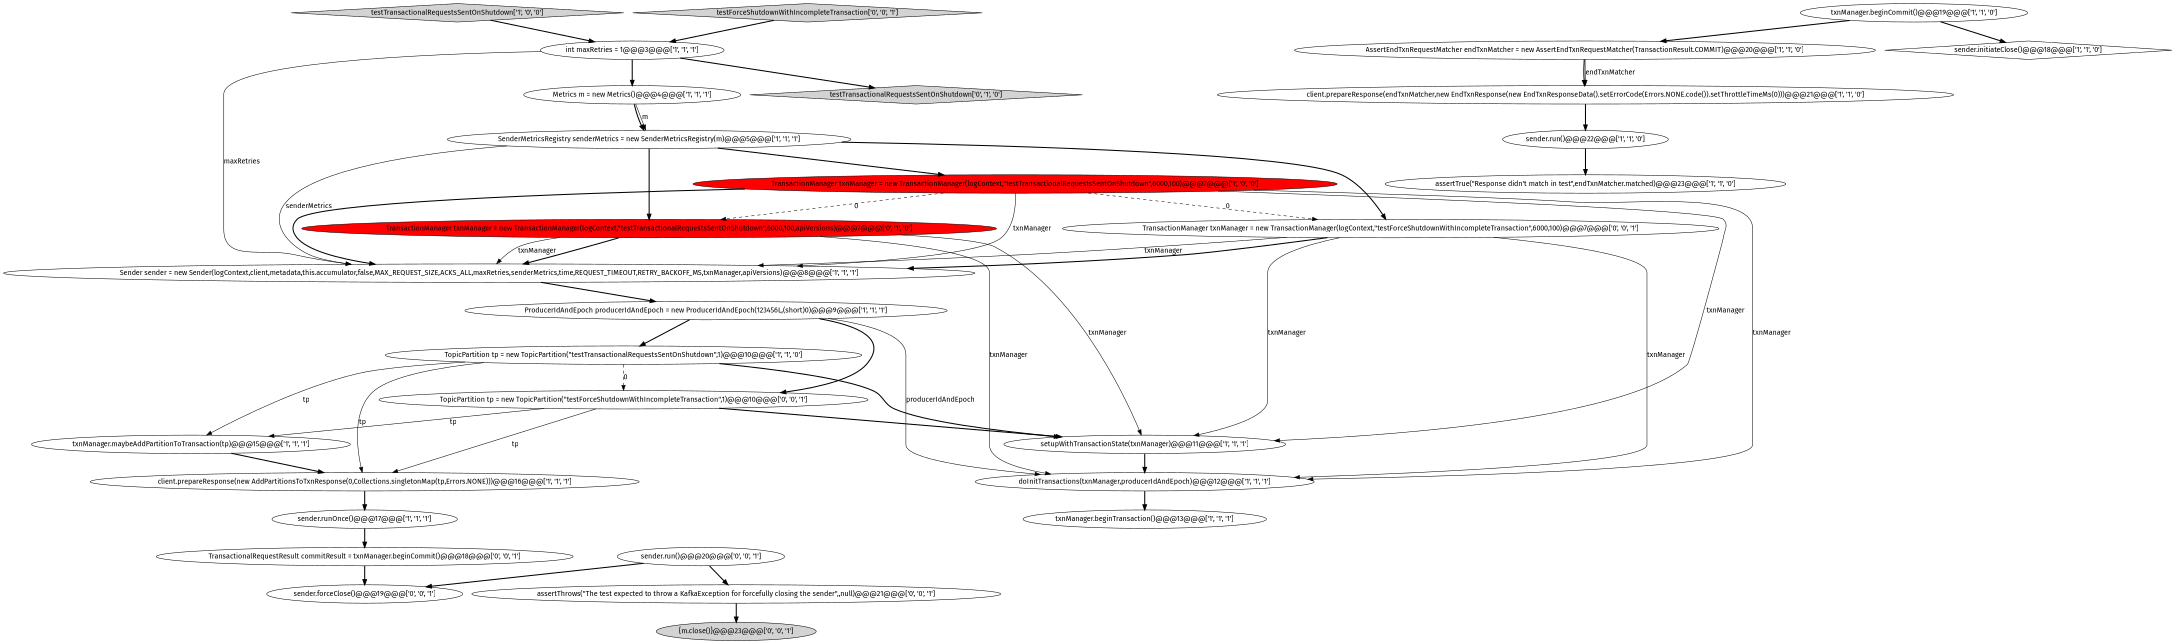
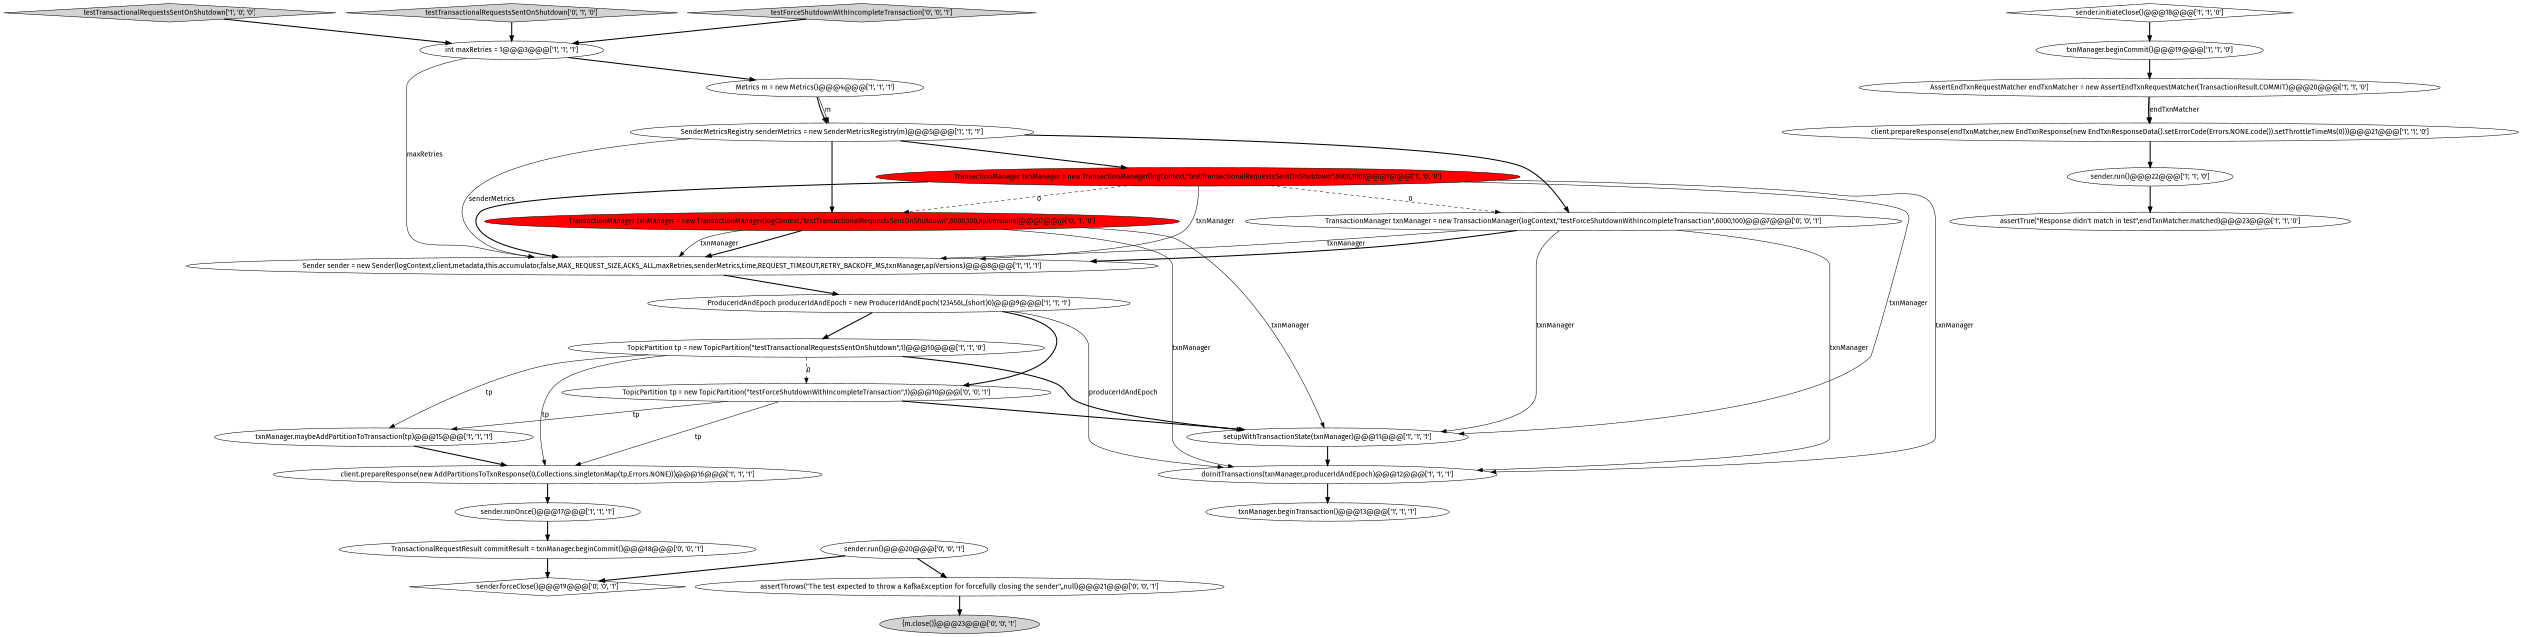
(1971, 31) -> (2150, 29)
(775, 73) -> (512, 29)
(365, 594) -> (548, 587)
